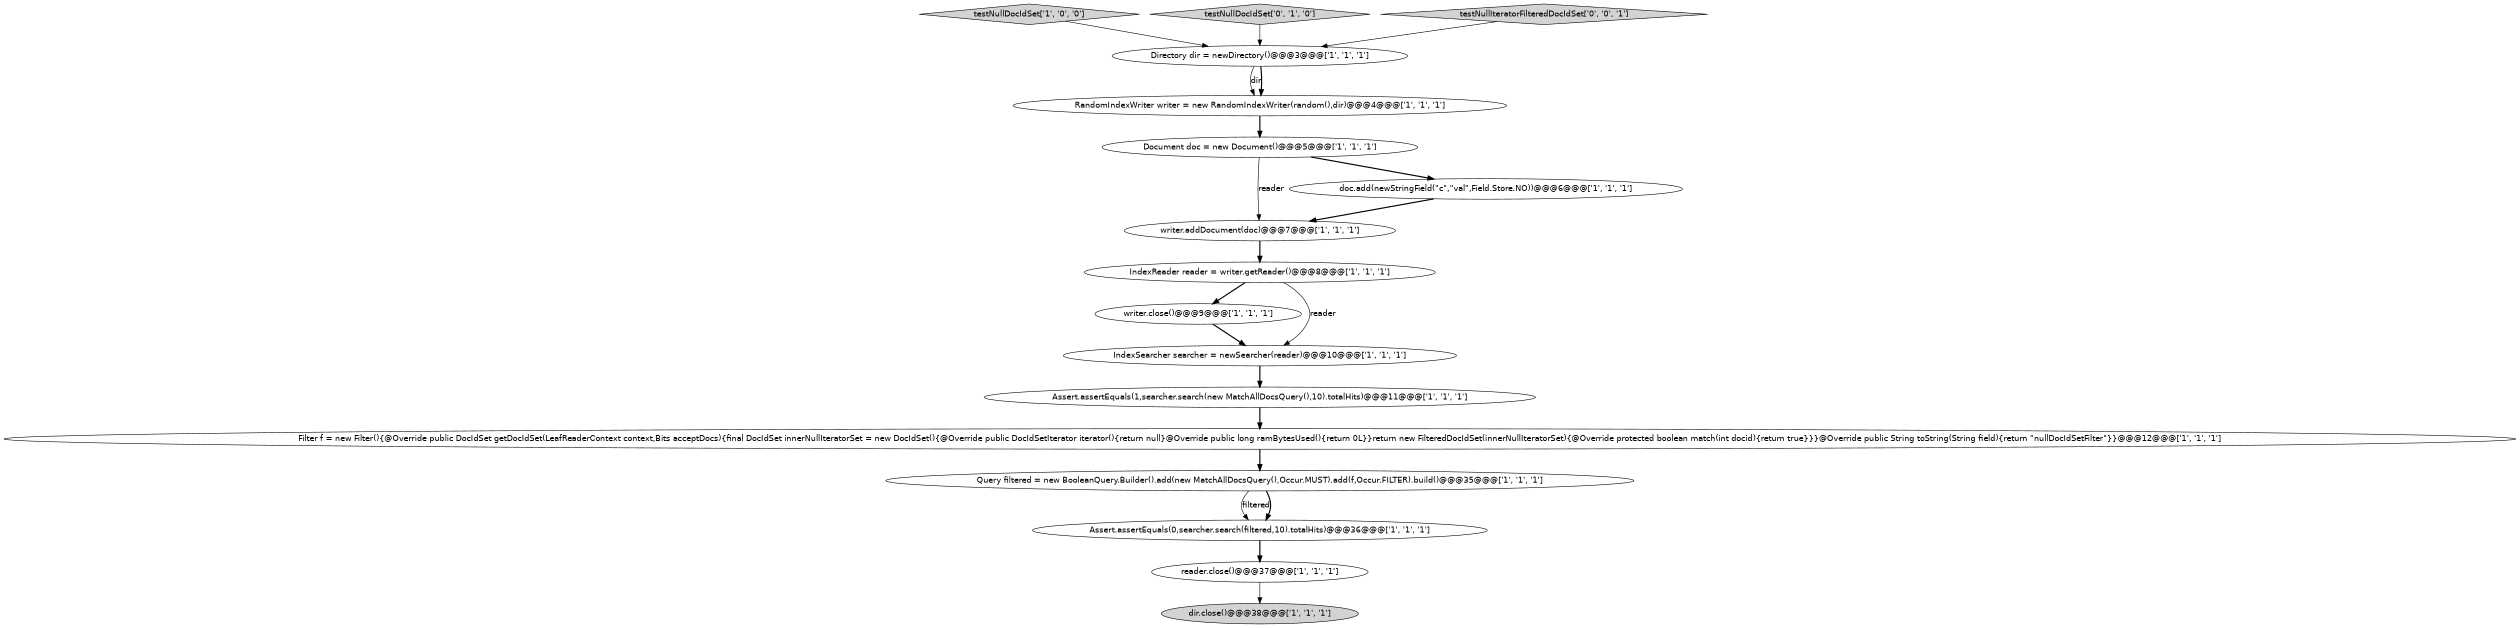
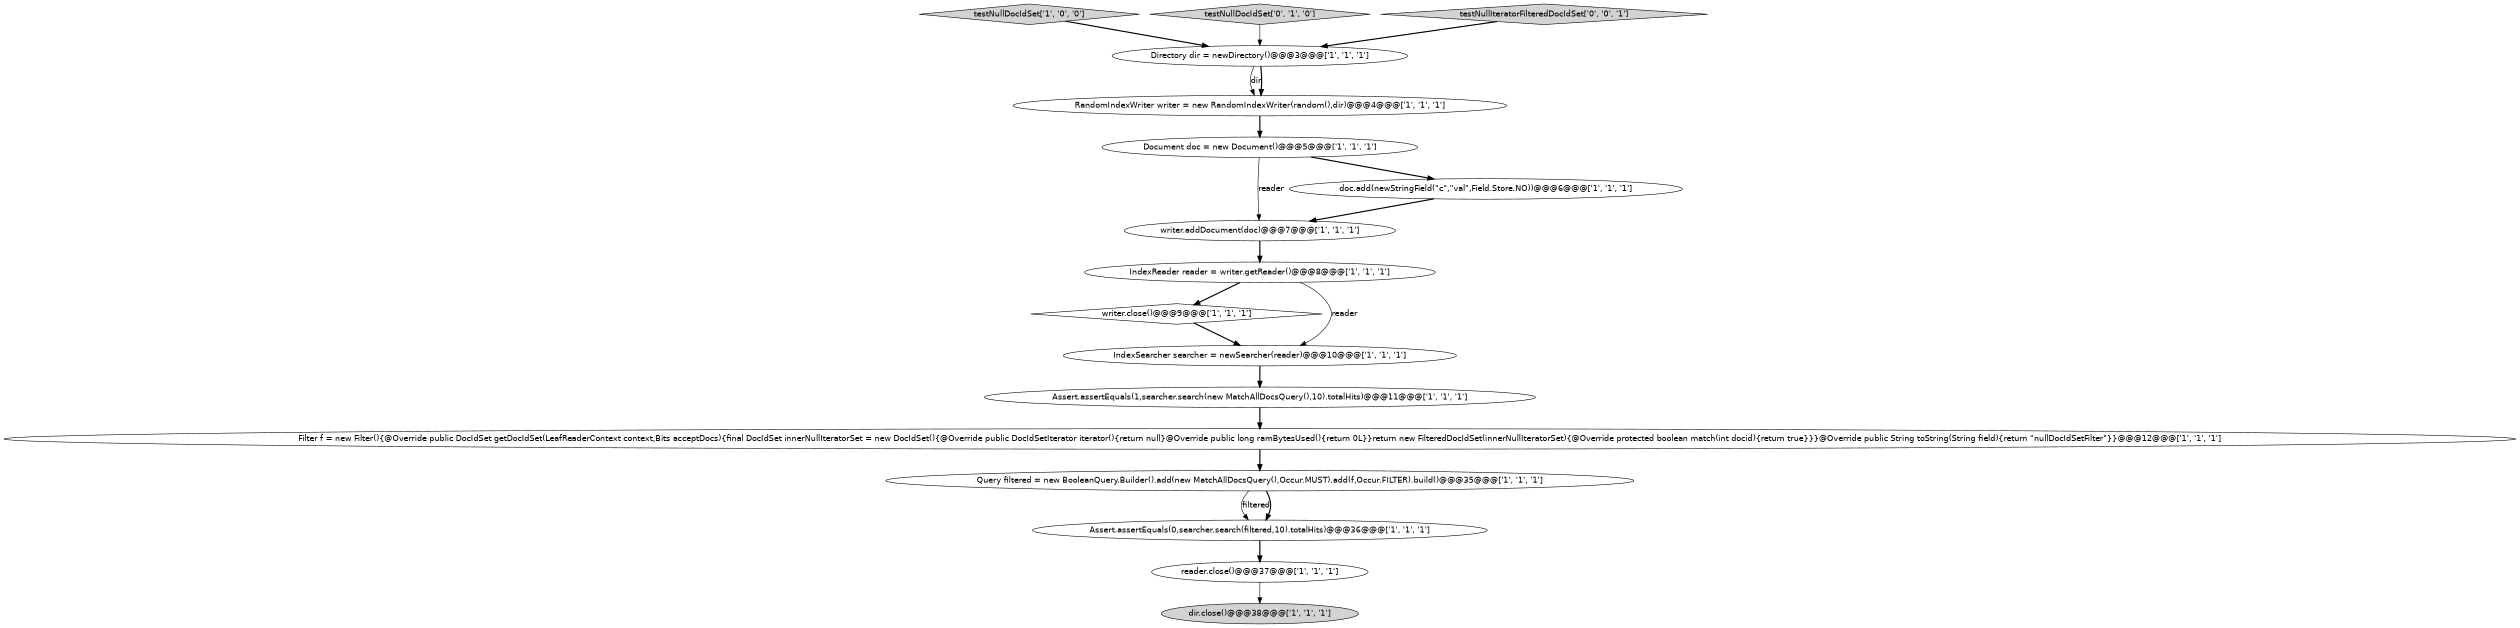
(1134, 33) -> (1134, 33)
(1412, 34) -> (1412, 34)
(1198, 314) -> (1177, 314)
